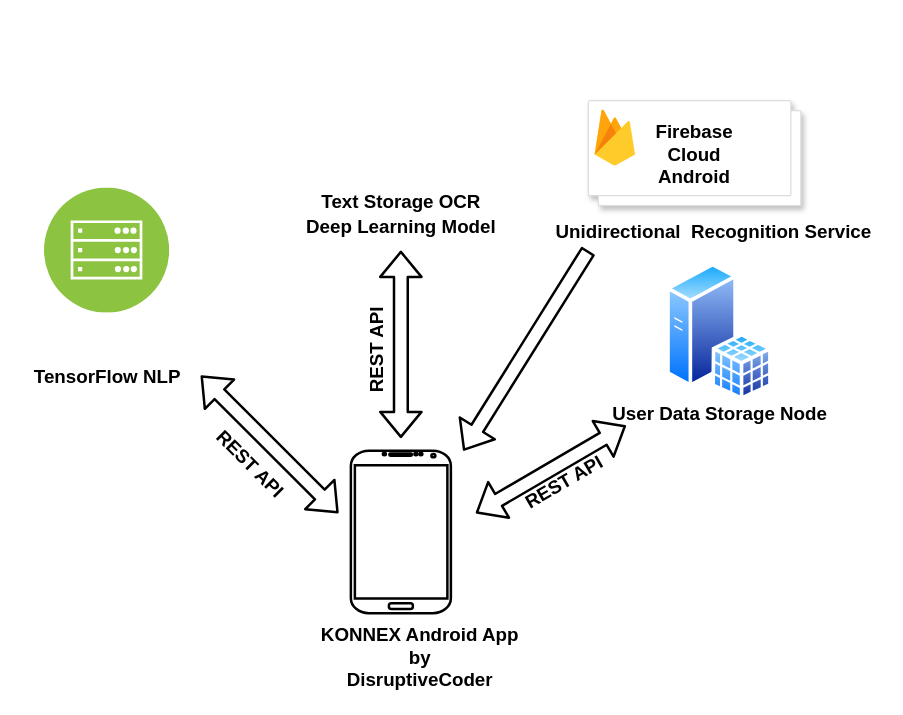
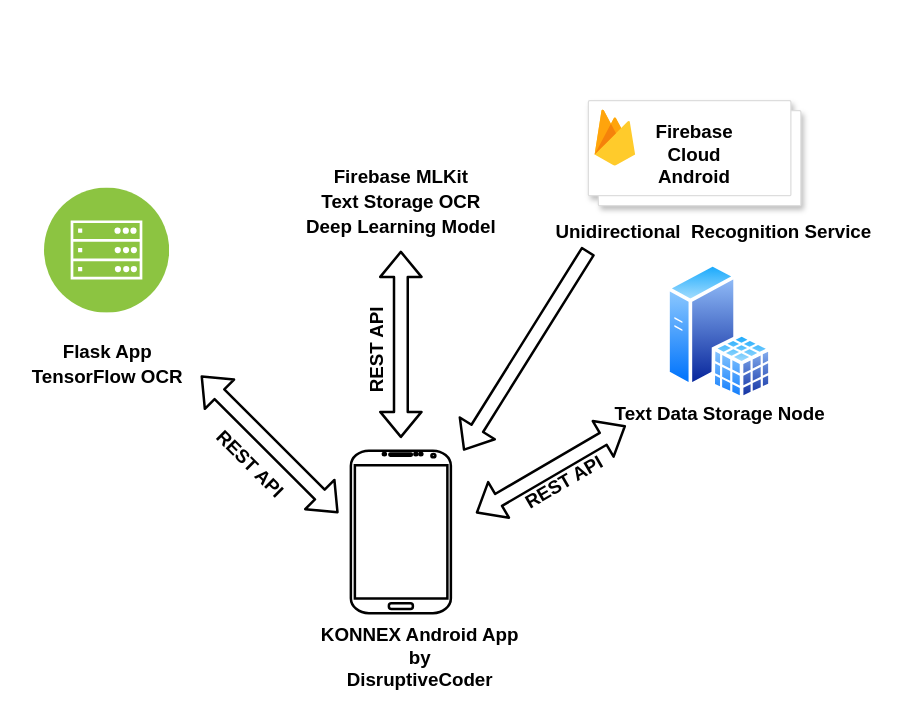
none -> (401, 176)
none -> (107, 351)
(108, 376) -> (108, 376)
(720, 413) -> (720, 413)
